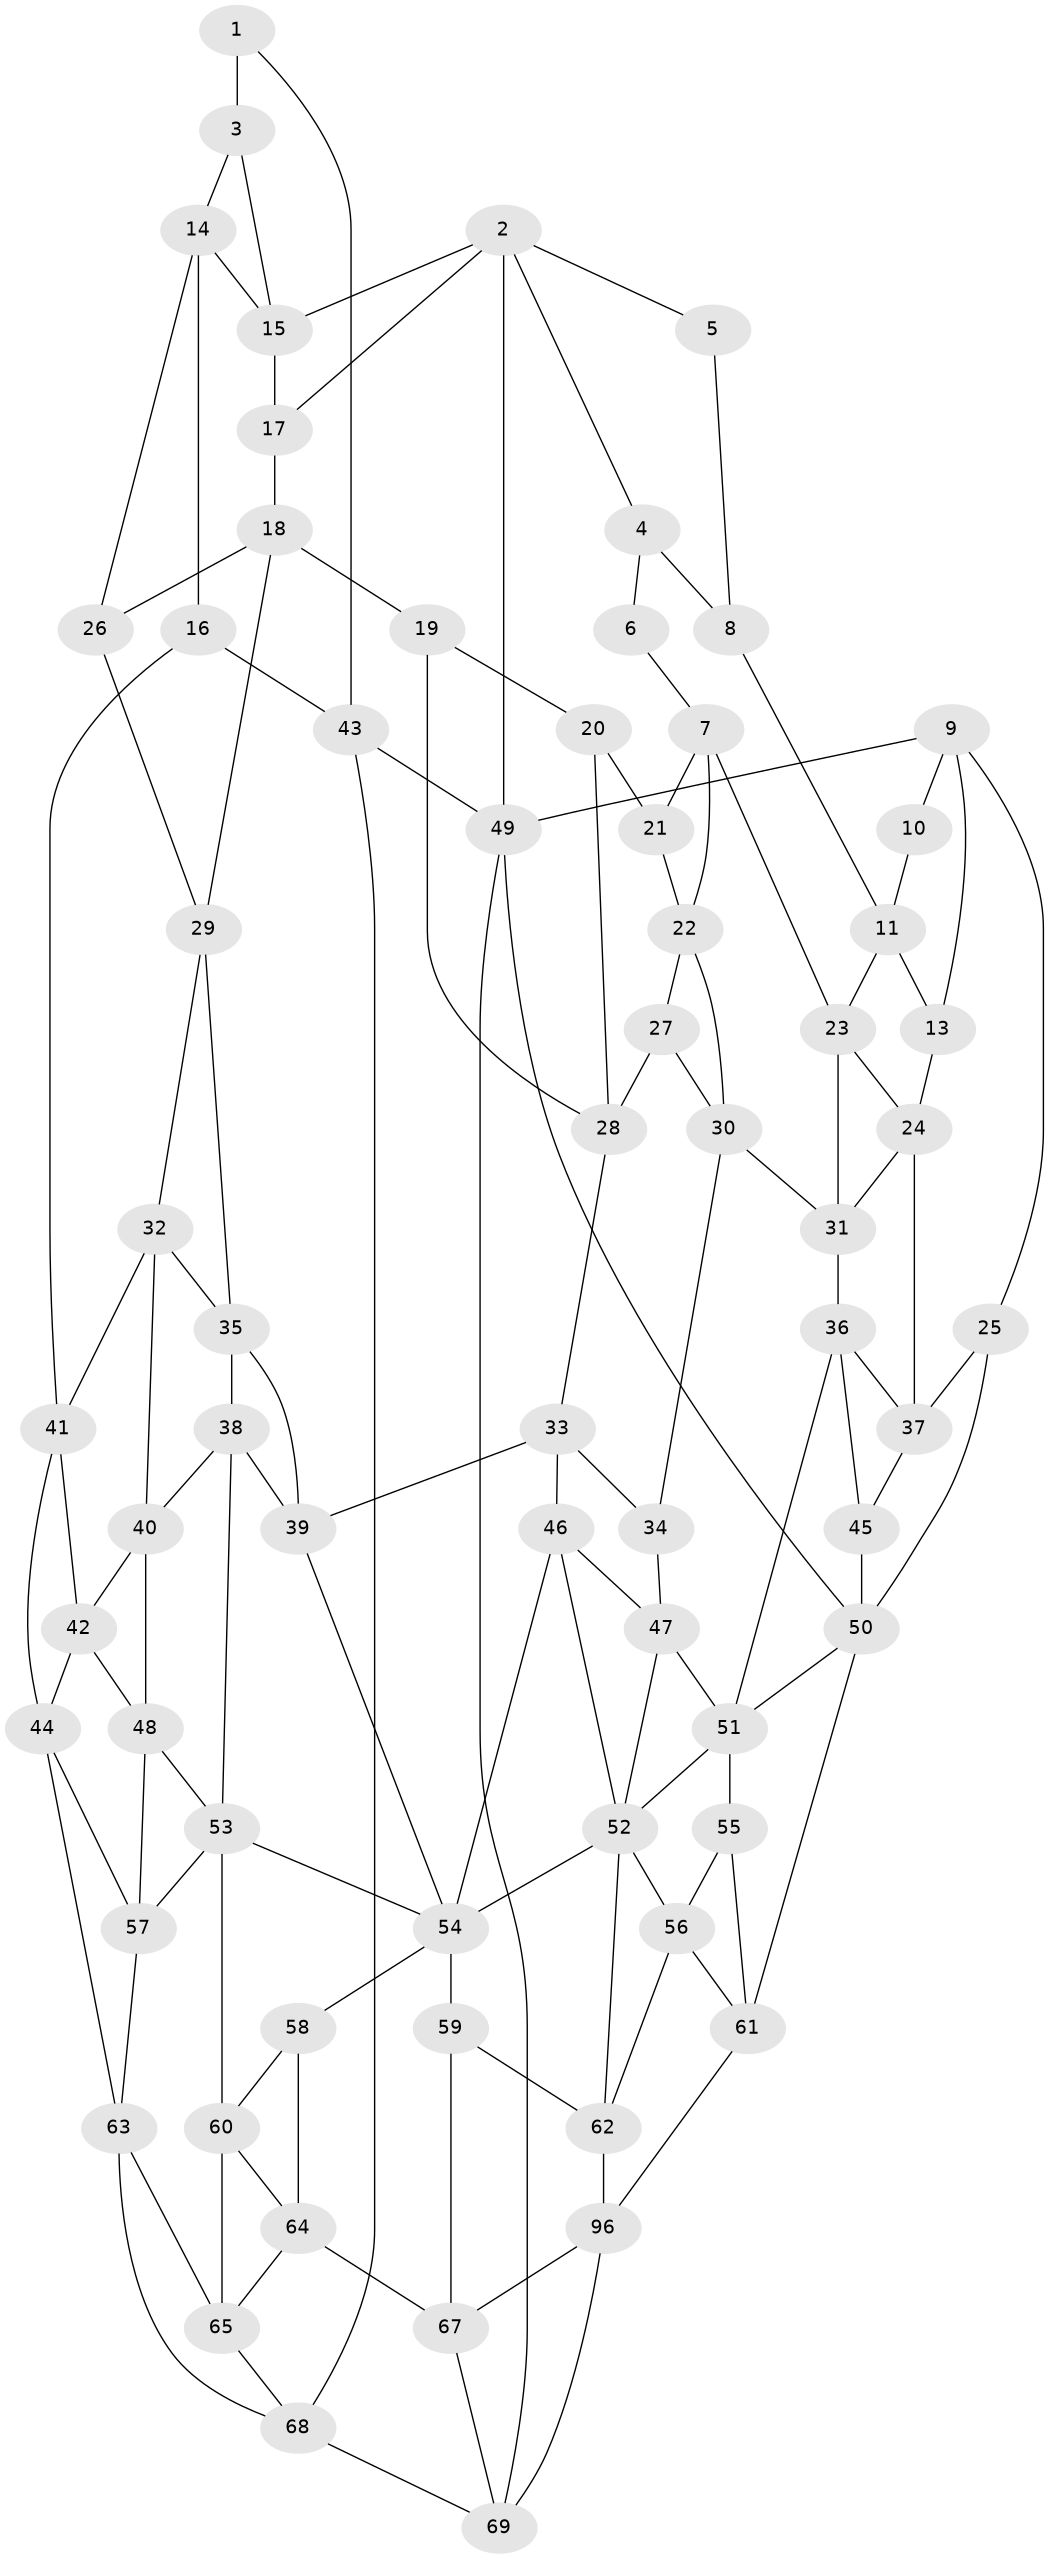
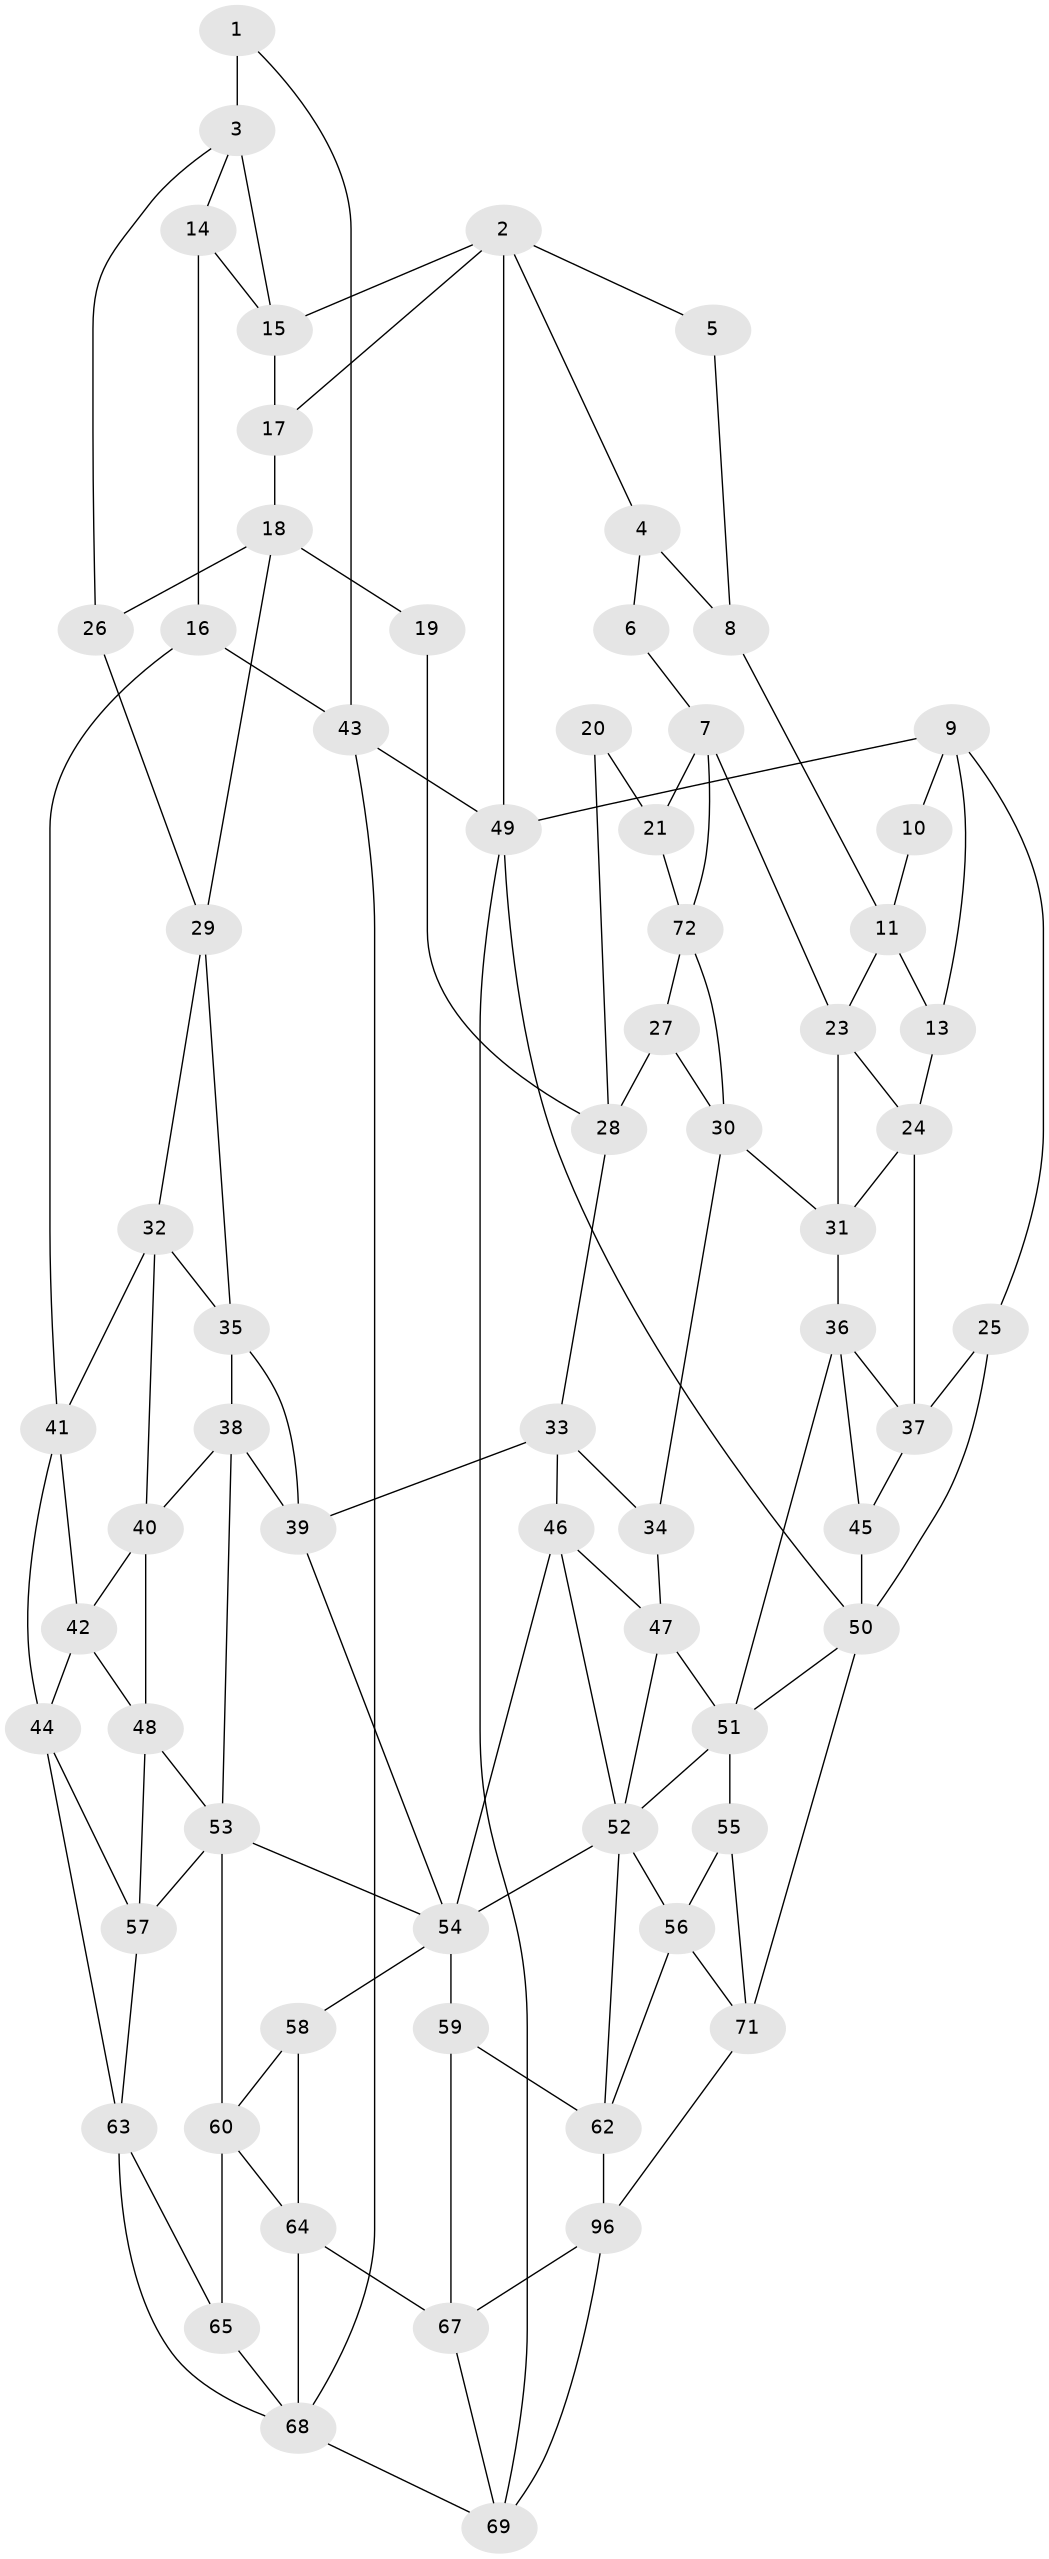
(147, 430) -> (93, 355)
(513, 681) -> none
(685, 930) -> (685, 930)
(748, 2029) -> (748, 2029)
(260, 2278) -> (298, 2328)
